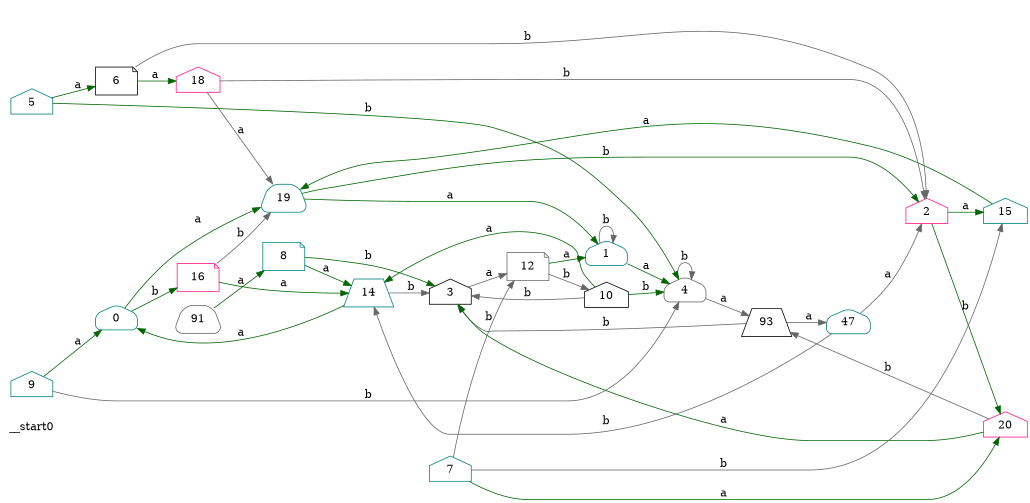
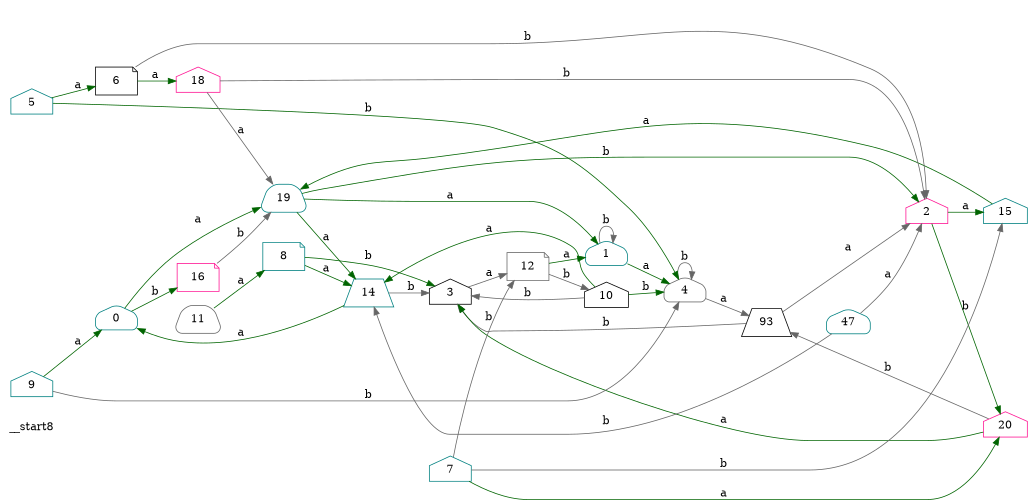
(280, 291) -> (324, 243)
(198, 319) -> (198, 319)
(803, 322) -> (843, 270)
(32, 427) -> (32, 427)
